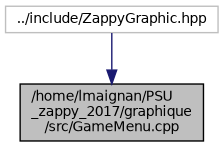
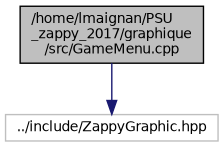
(112, 51) -> (112, 82)
